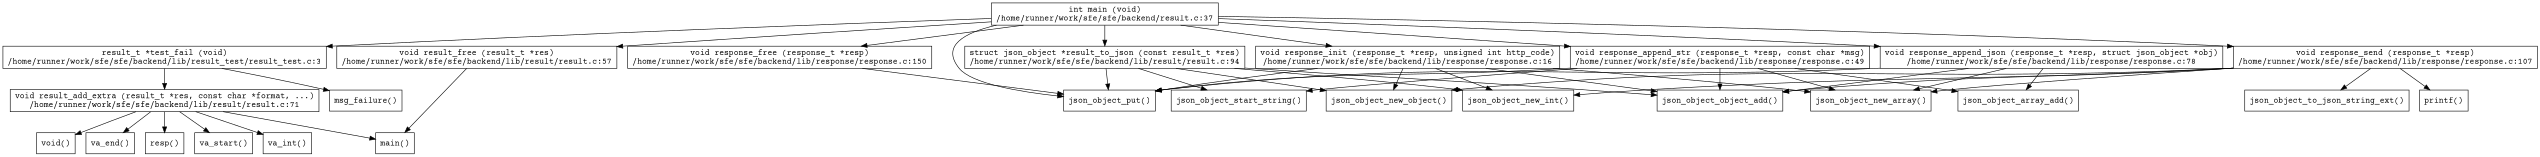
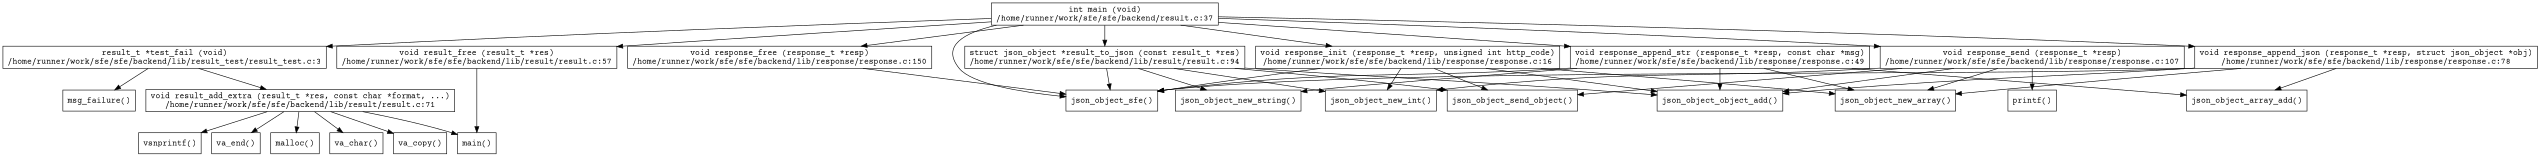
(1110, 101) -> (1112, 101)
(1239, 101) -> (1238, 101)
(1389, 101) -> (1512, 101)
(2327, 101) -> none
(56, 143) -> (170, 143)
(165, 143) -> (295, 143)
(224, 143) -> (356, 143)
(287, 143) -> (420, 143)
